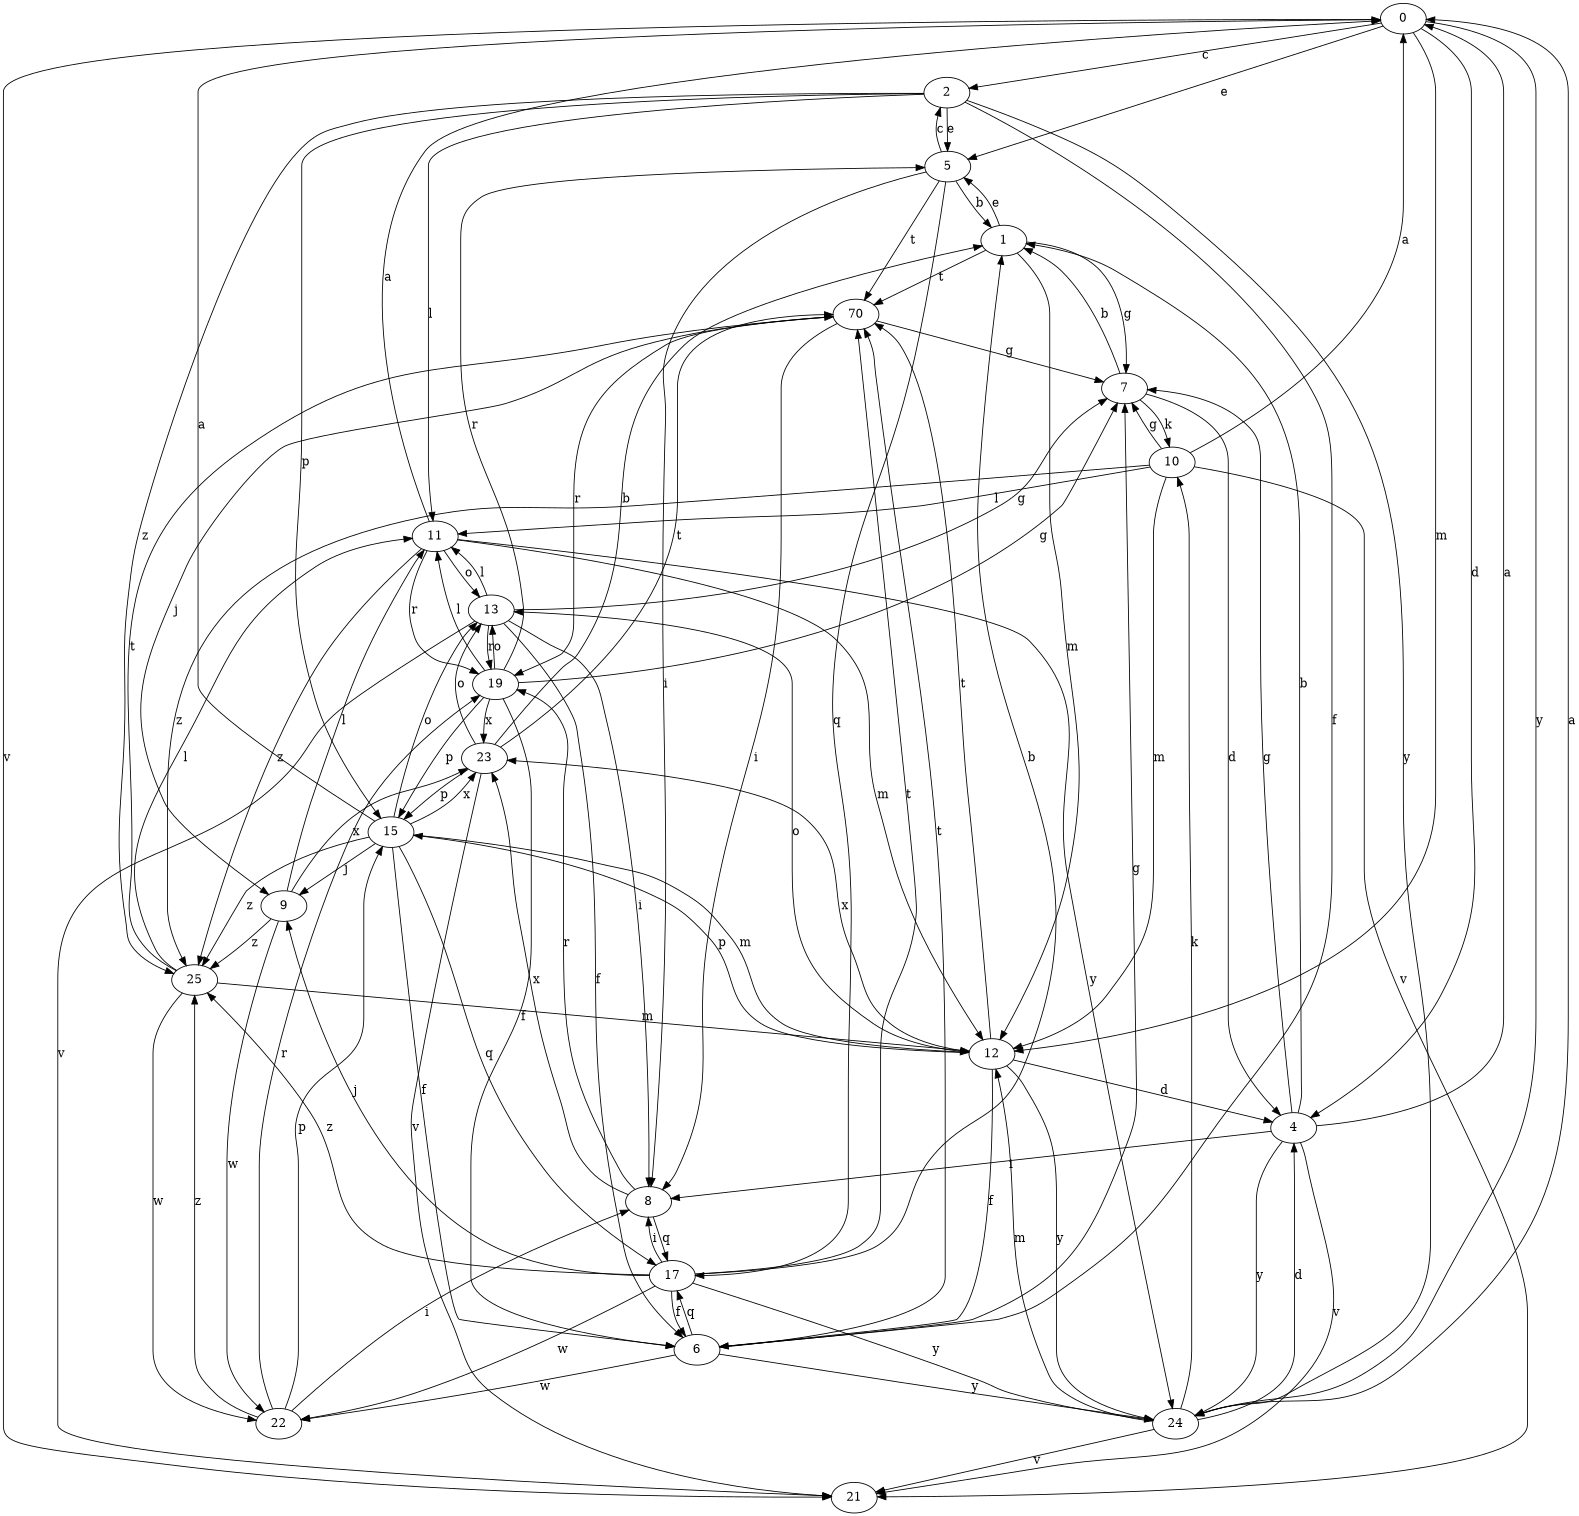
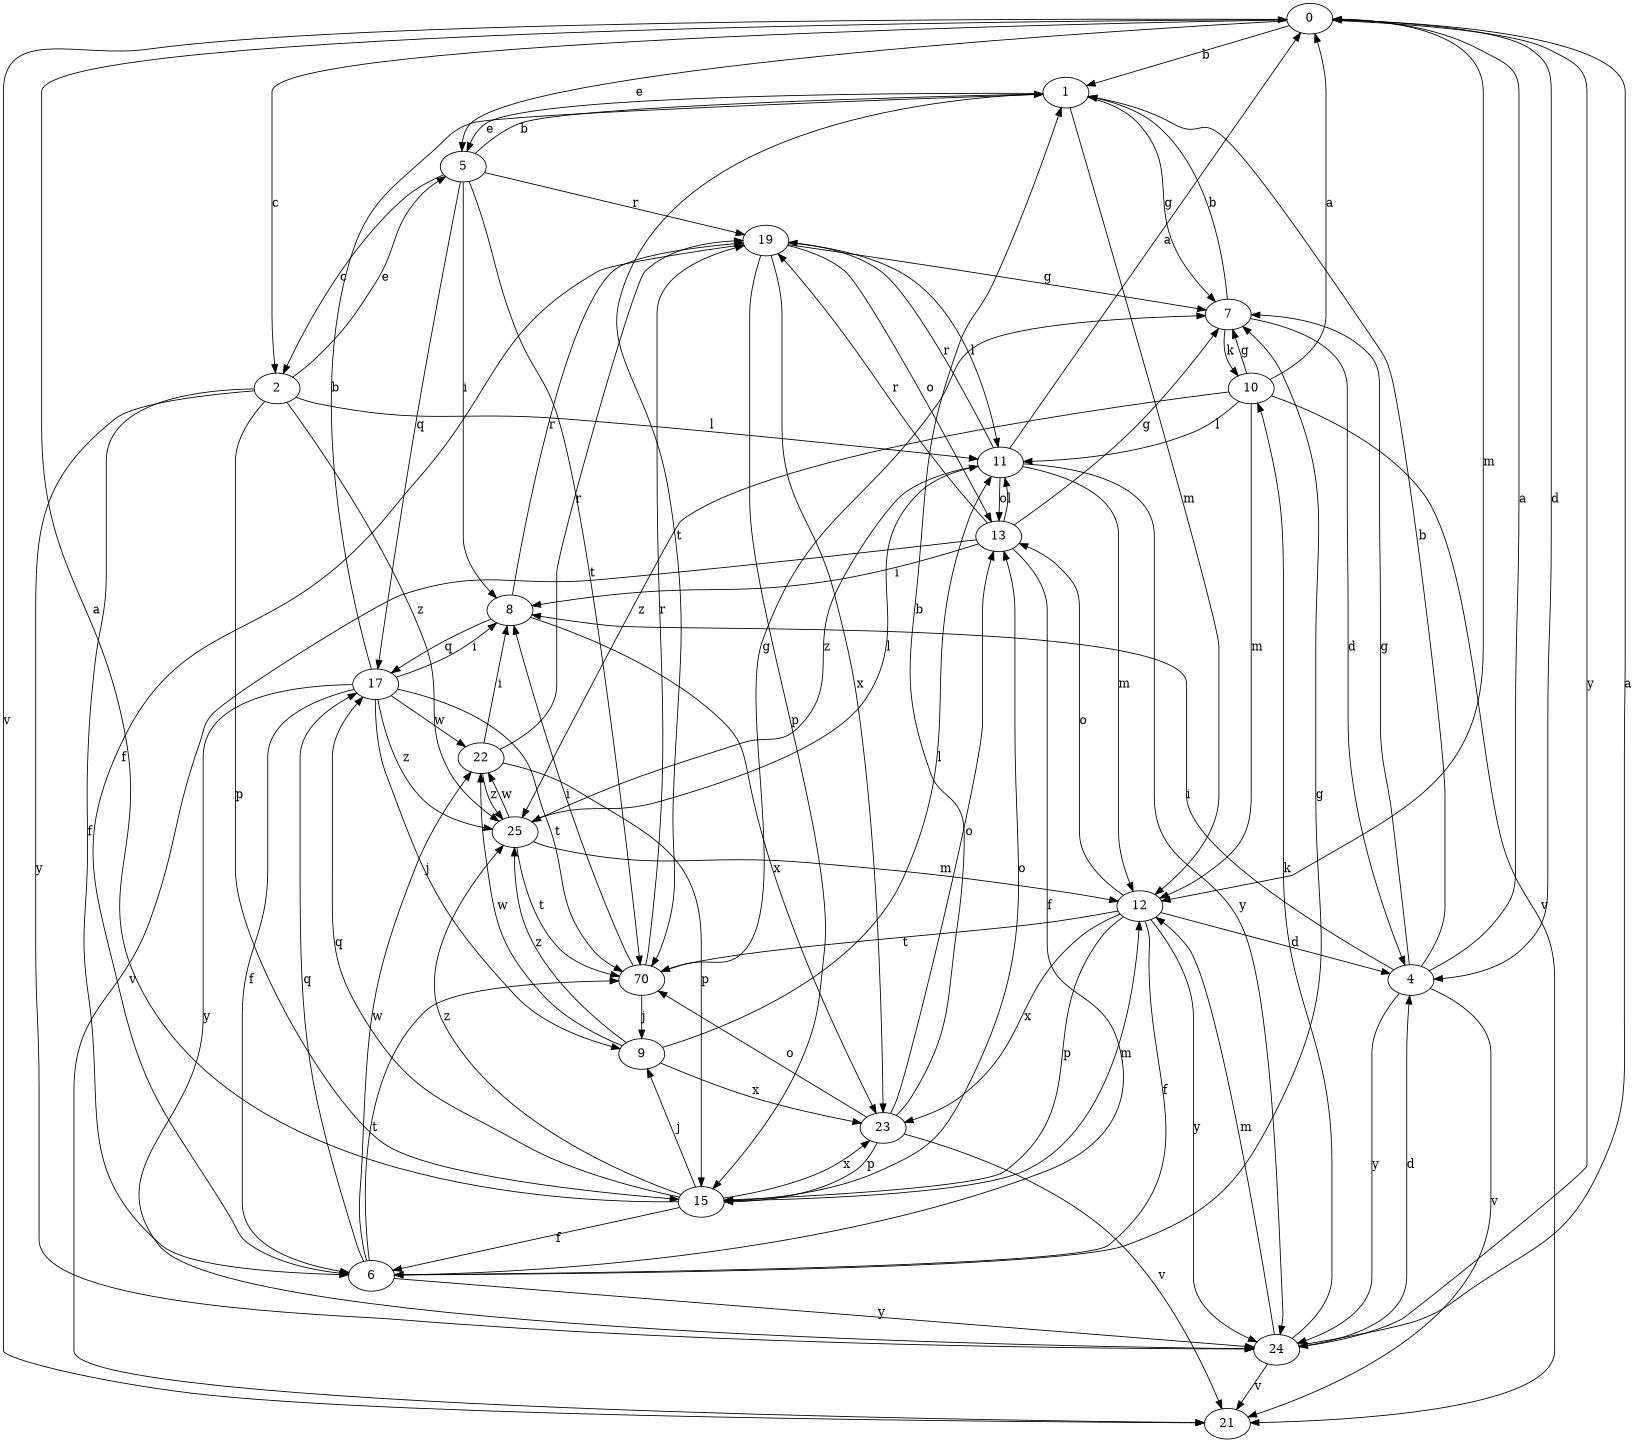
none -> (1192, 54)
(463, 218) -> (610, 203)
(680, 536) -> (790, 1054)
